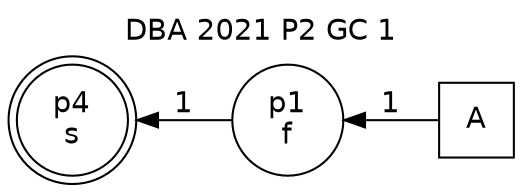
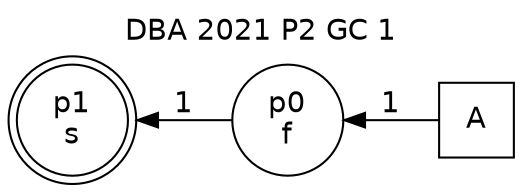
(72, 120) -> (72, 120)
(288, 120) -> (288, 120)
